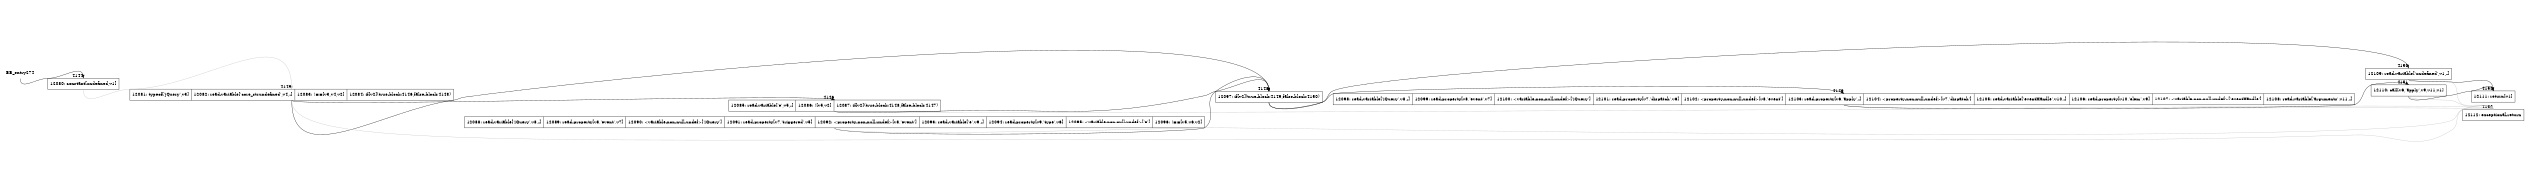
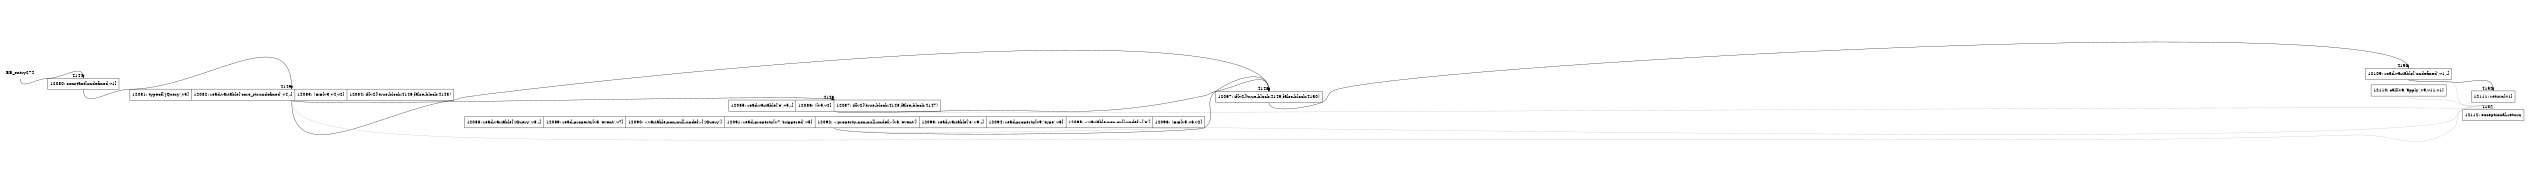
(193, 76) -> (193, 76)
(2450, 95) -> none
(1844, 99) -> none
